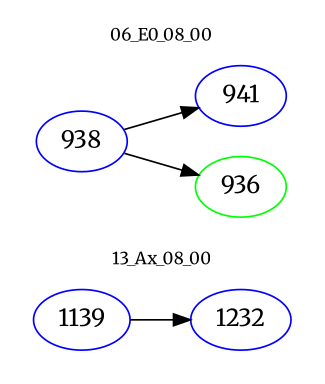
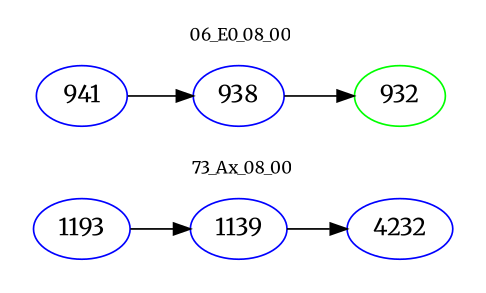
(153, 121) -> (152, 96)
(241, 187) -> (400, 96)
none -> (82, 229)
(162, 260) -> (243, 169)
(241, 320) -> (400, 229)
